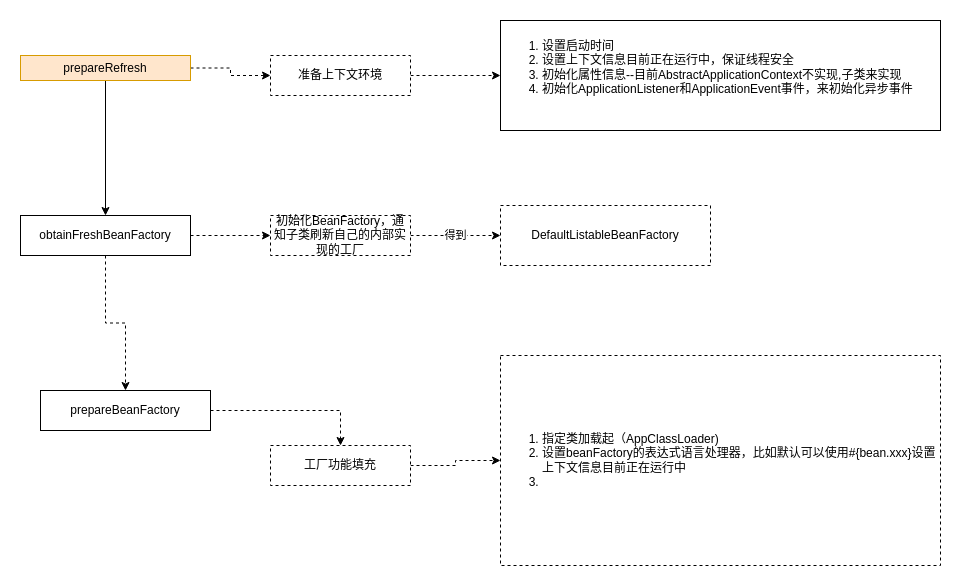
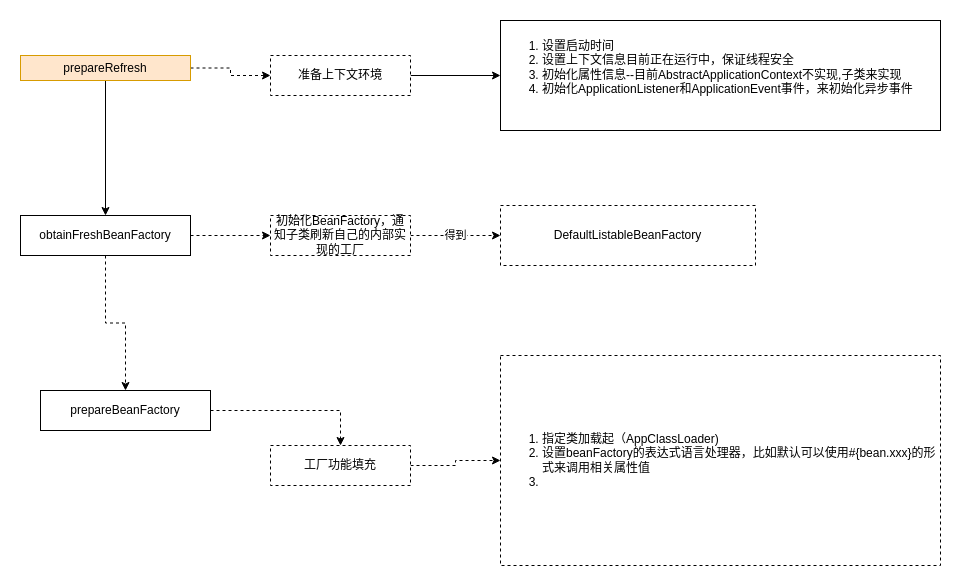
(453, 76) -> (453, 76)
(606, 236) -> (628, 236)
(722, 461) -> (722, 461)
